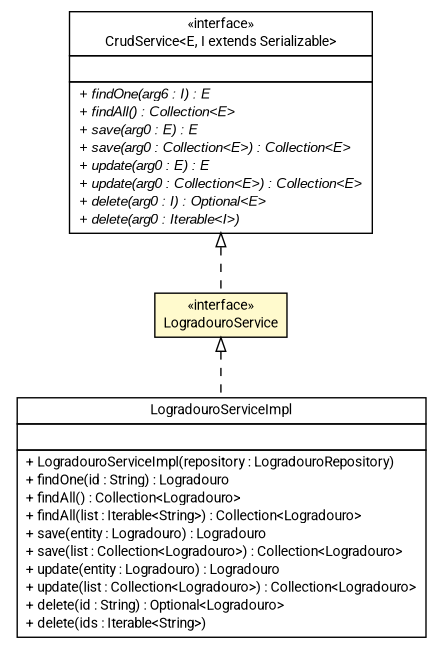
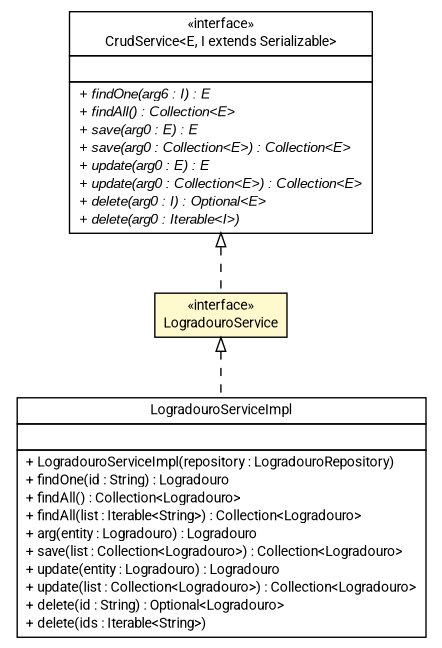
(147, 534) -> (142, 534)
